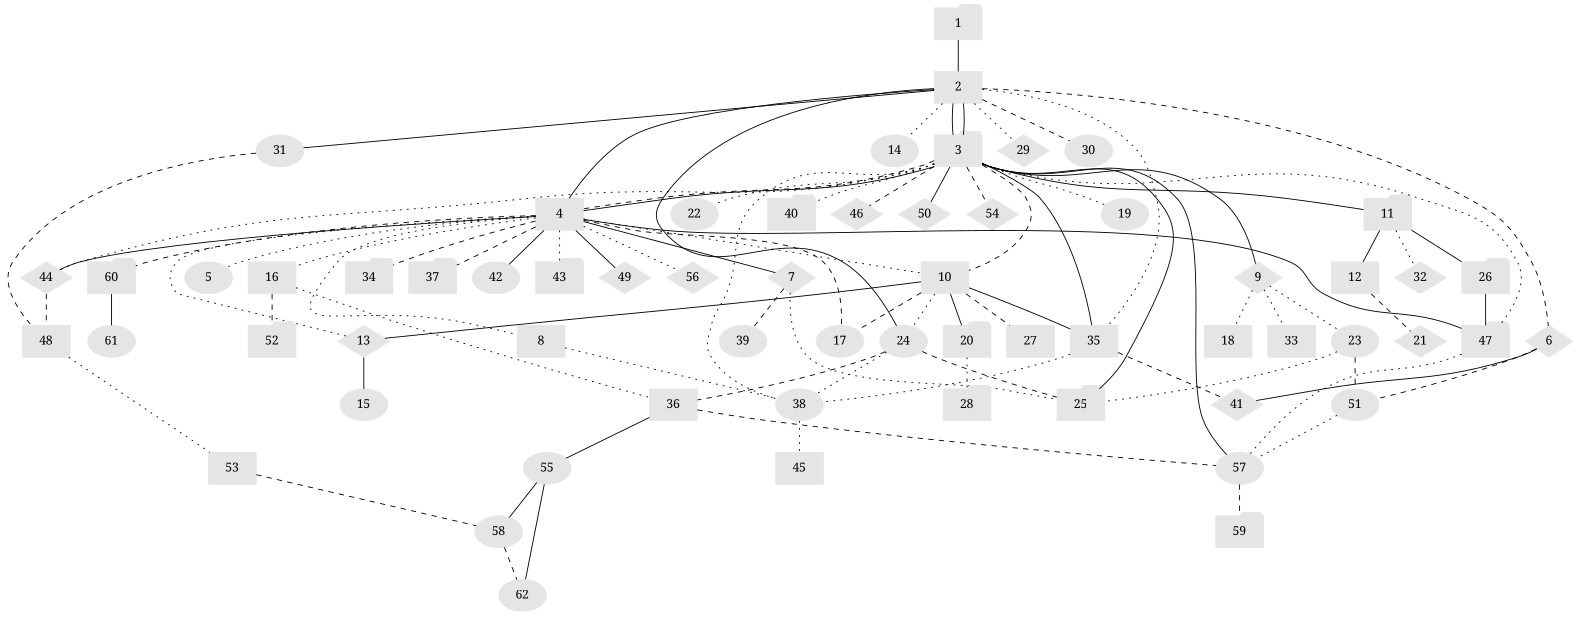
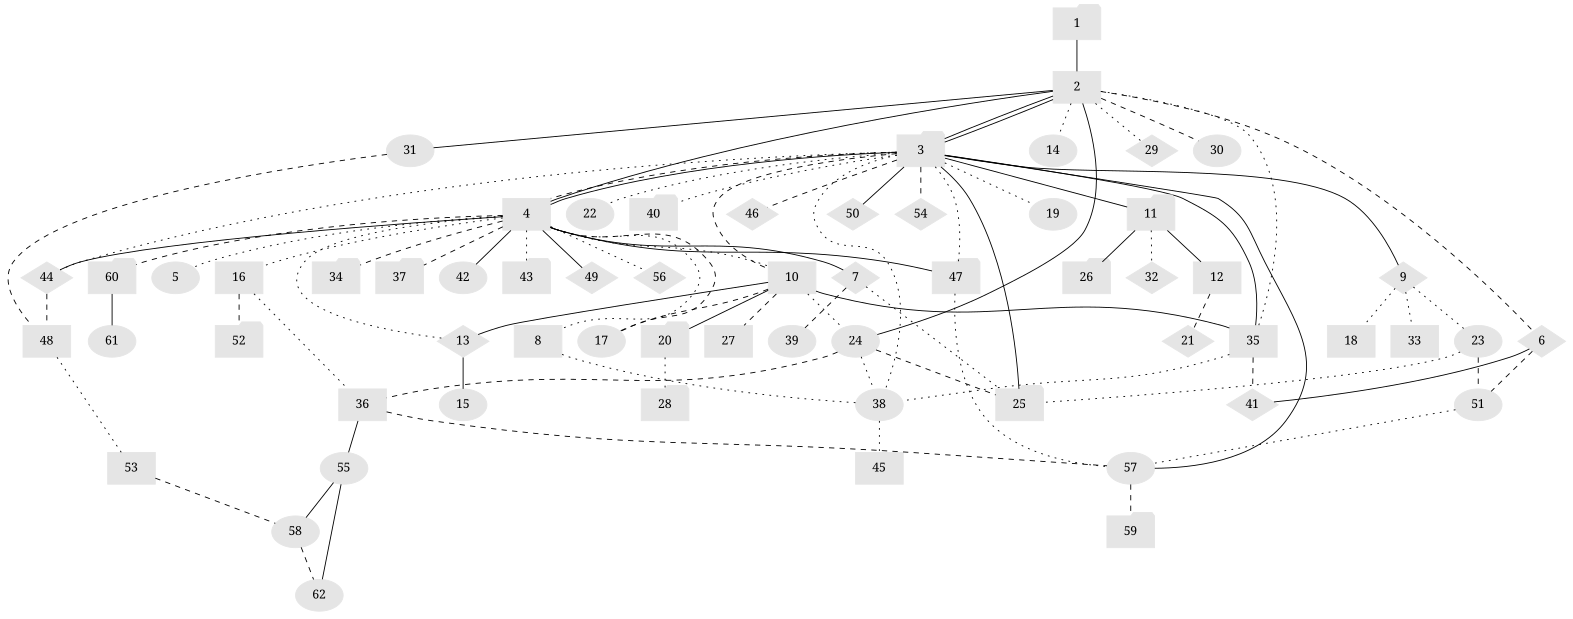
(1486, 310) -> none
